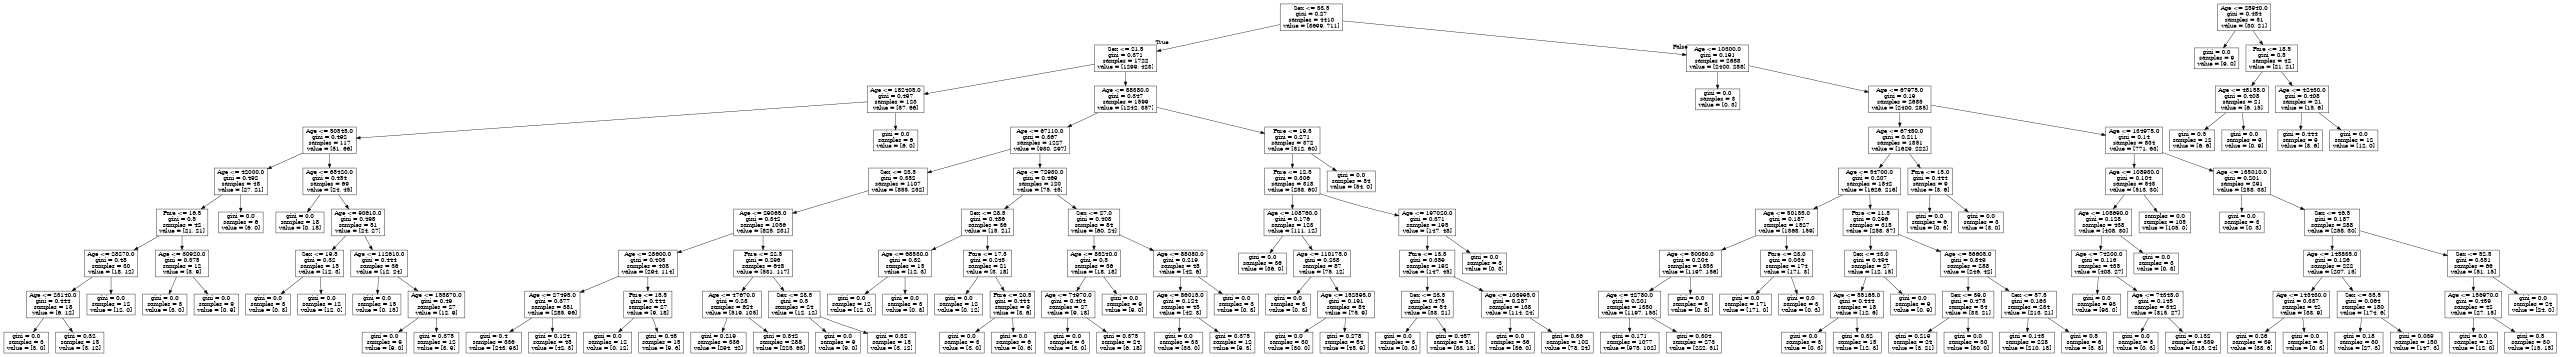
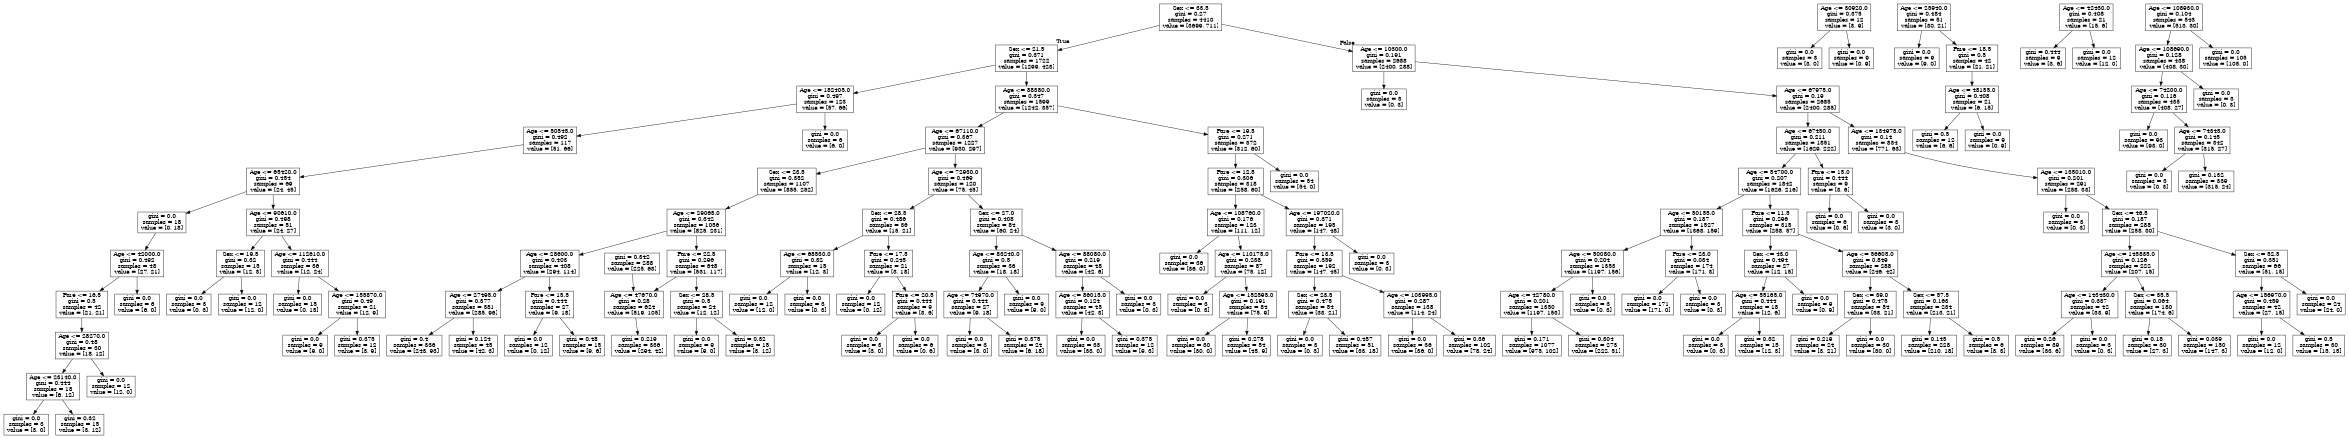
(2286, 77) -> none
(2134, 159) -> none
(287, 160) -> (151, 240)
(2165, 222) -> (2226, 58)
(182, 241) -> none
(436, 305) -> (357, 305)
(1068, 305) -> (971, 305)
(757, 324) -> (633, 281)
